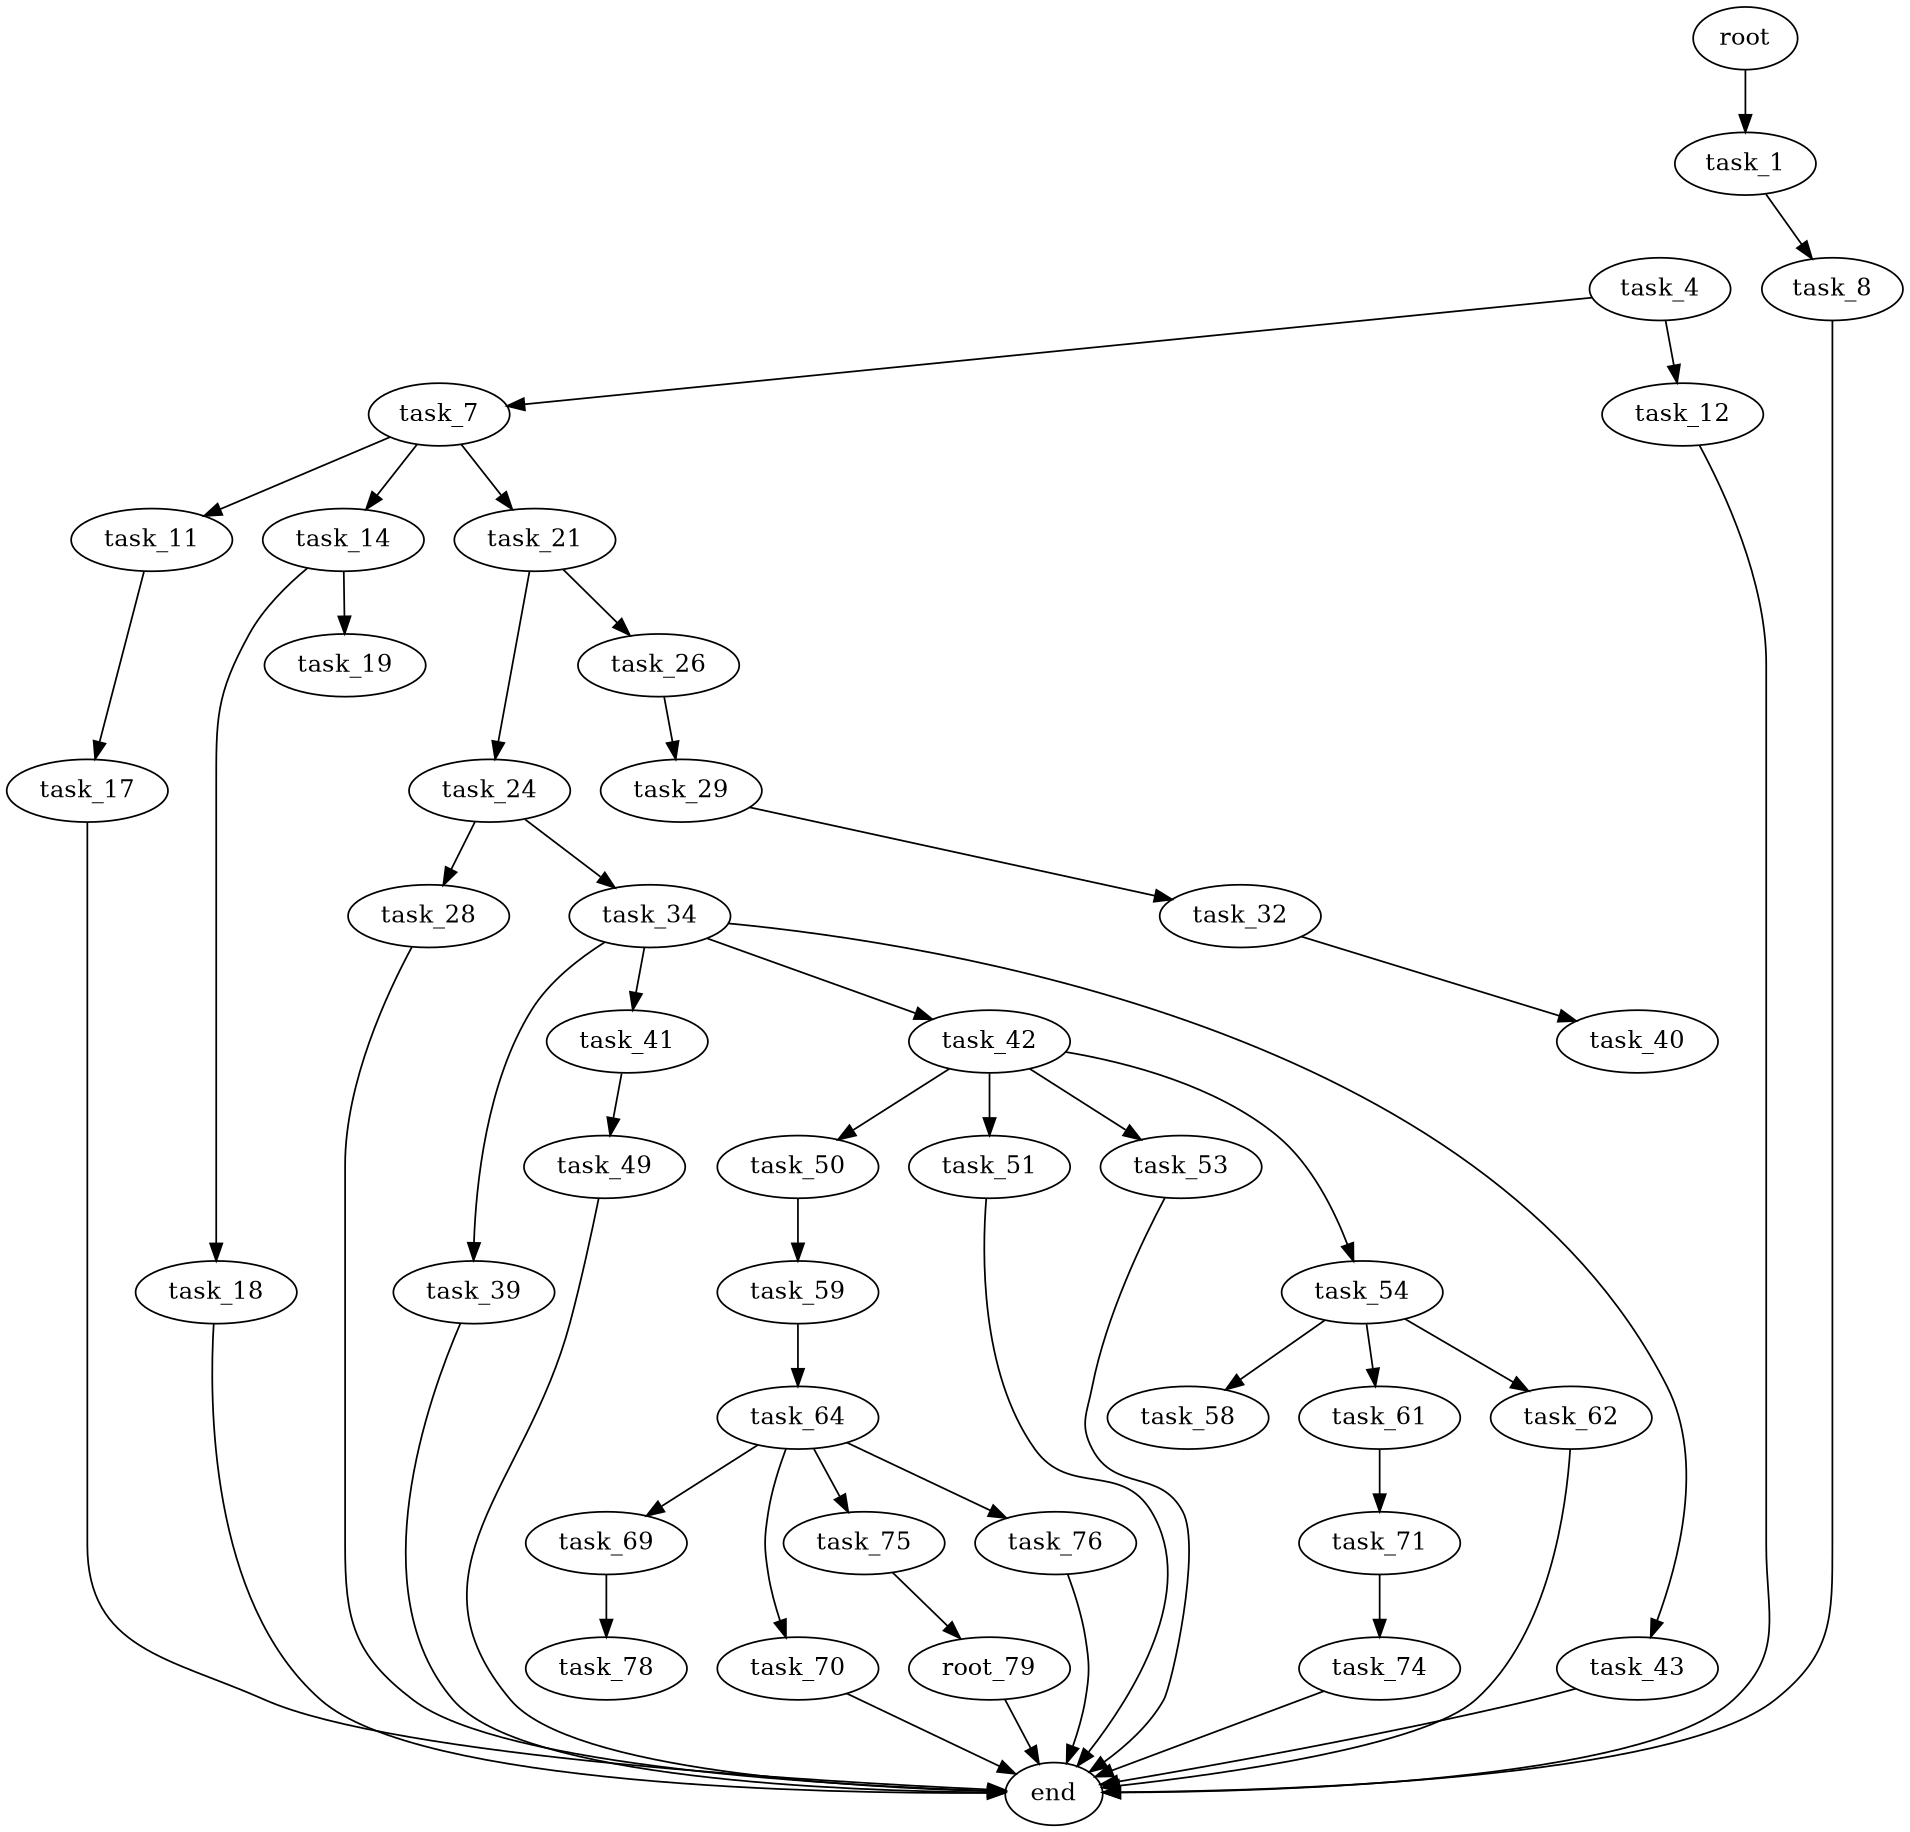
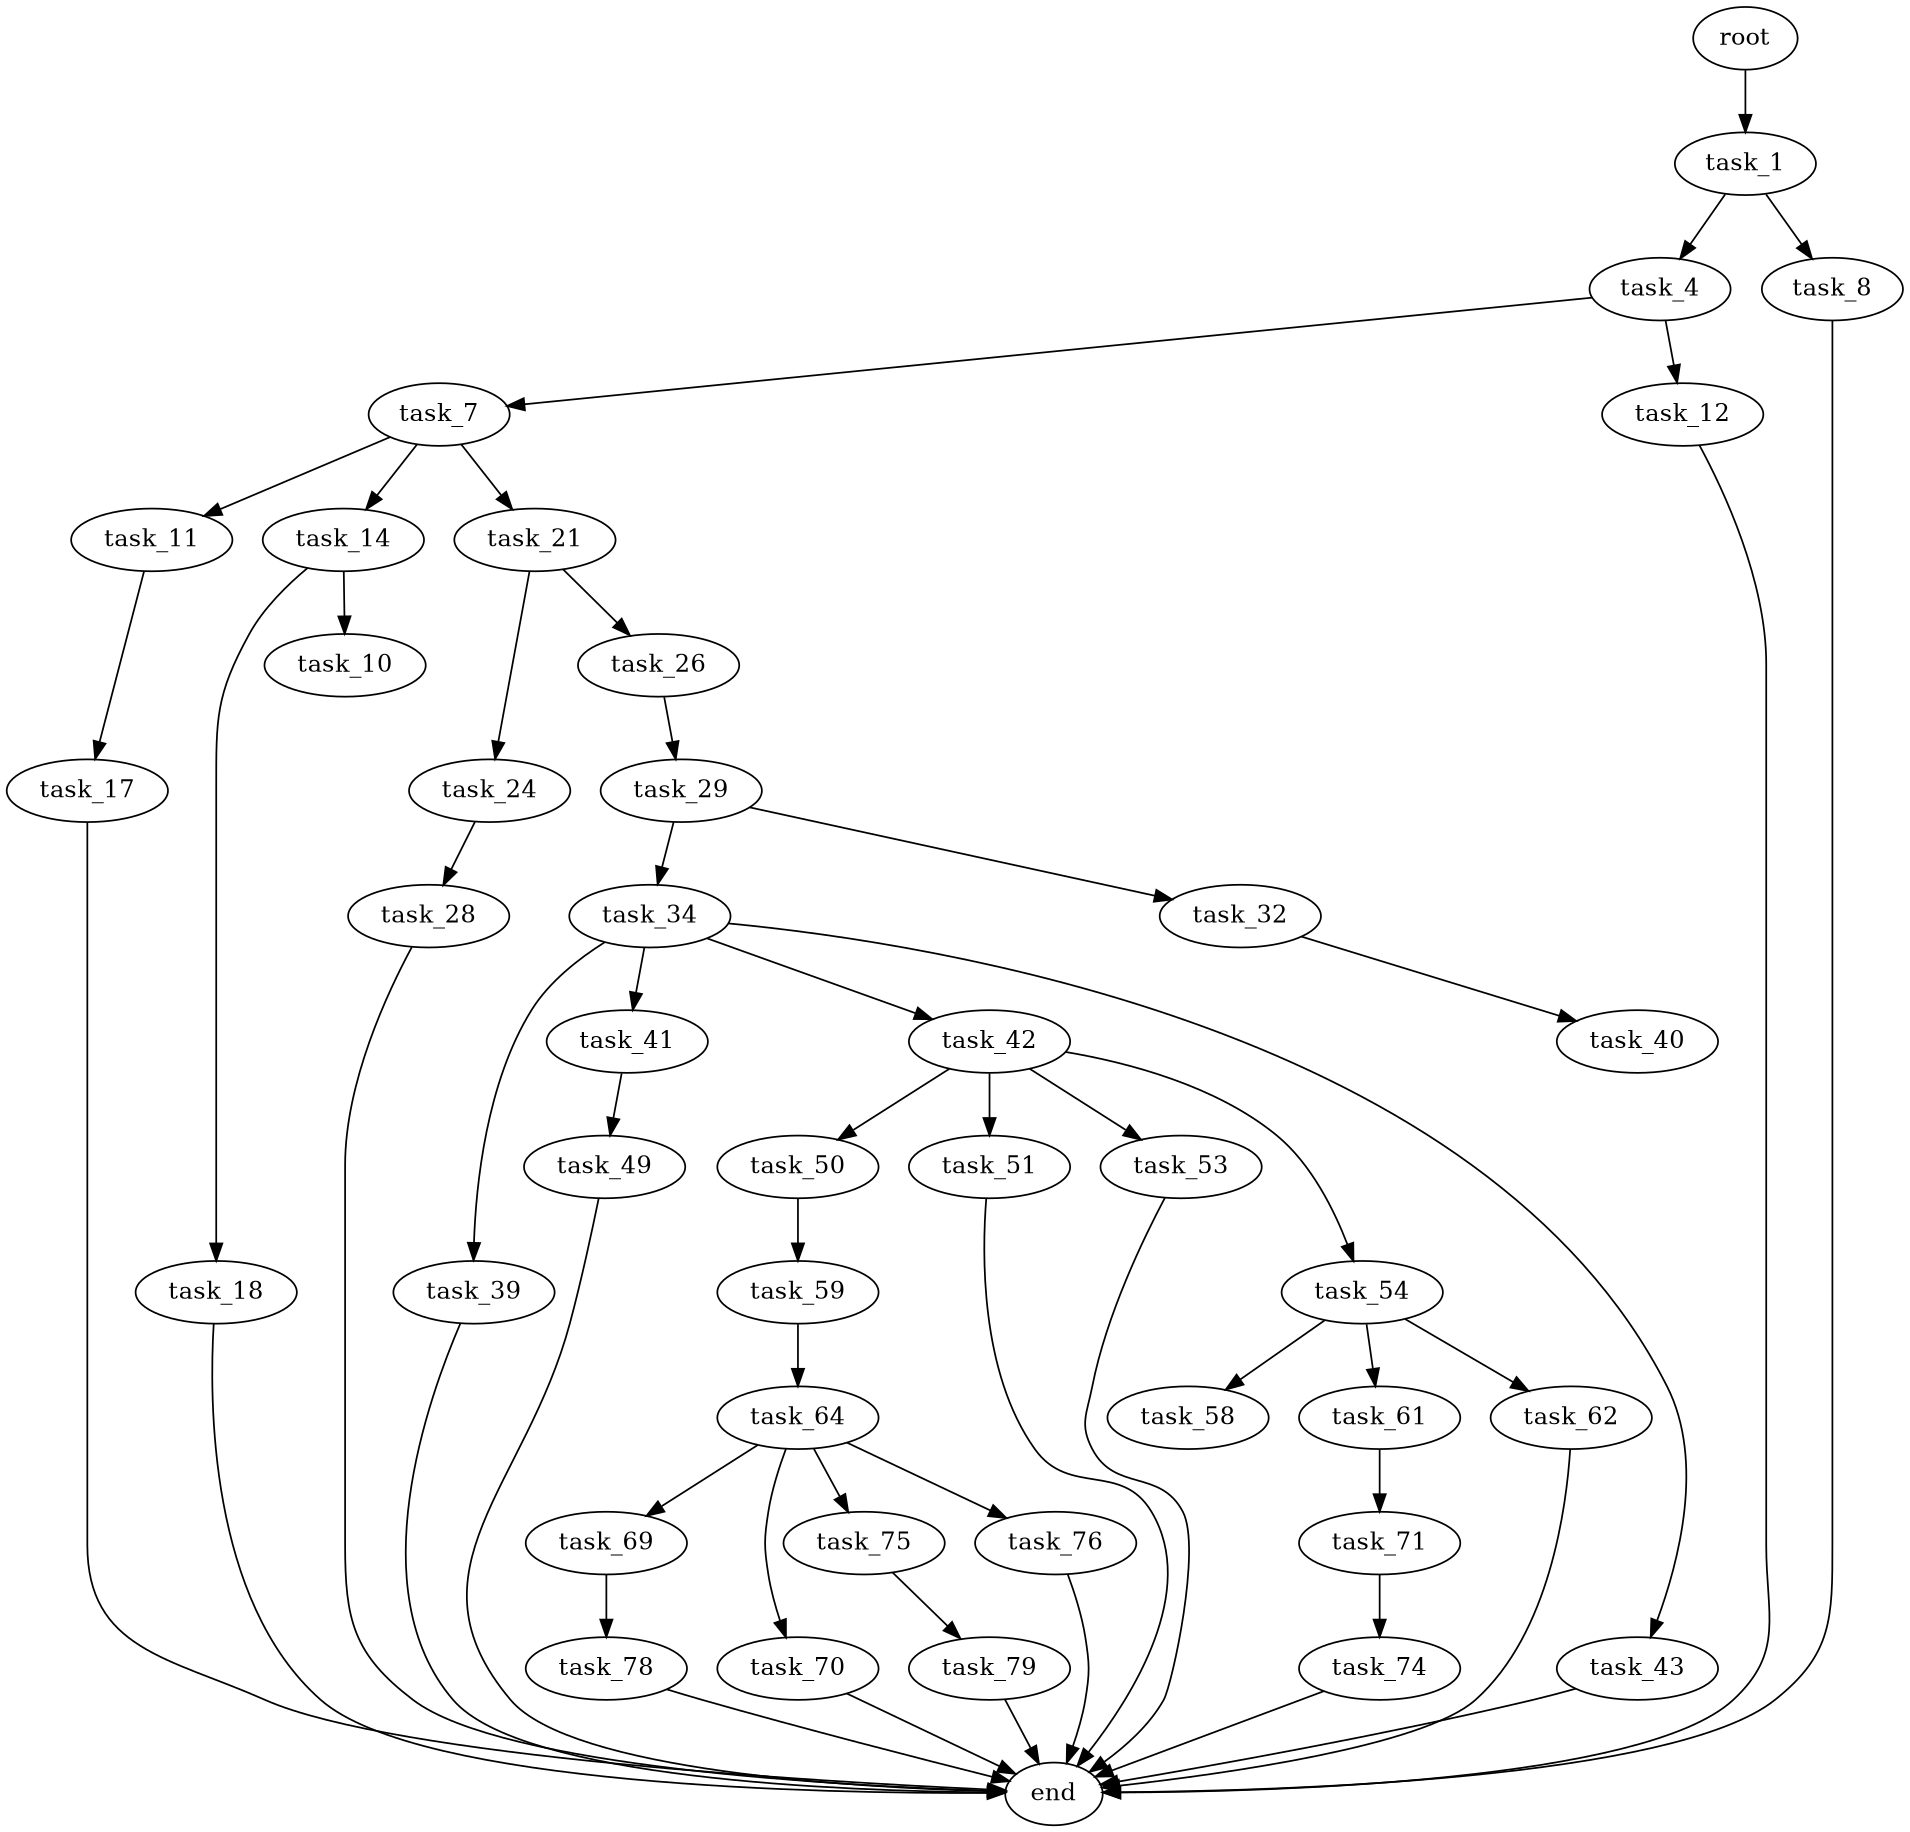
none -> (1708, 219)
(345, 665) -> (345, 665)
(563, 848) -> (668, 845)
(990, 1669) -> (990, 1669)
none -> (829, 1735)
